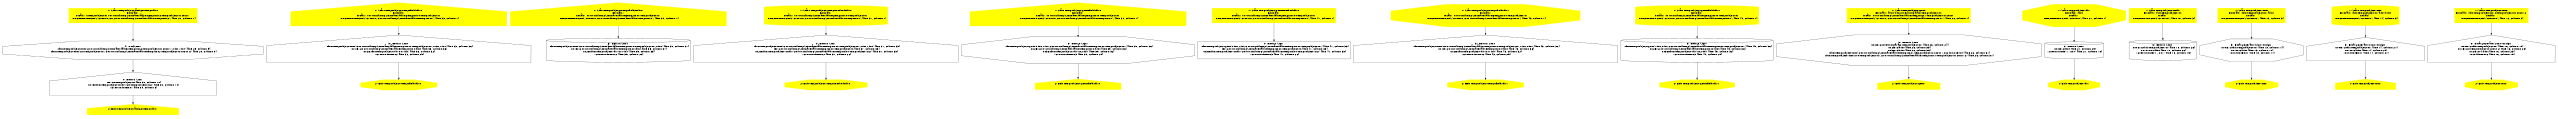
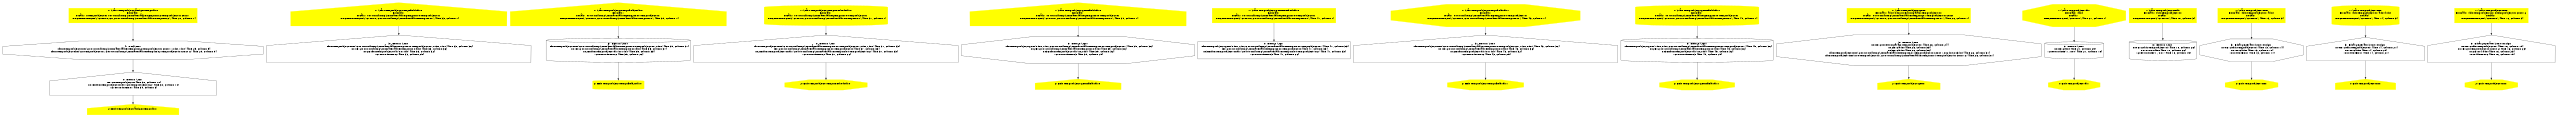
(399, 85) -> none
none -> (618, 85)
